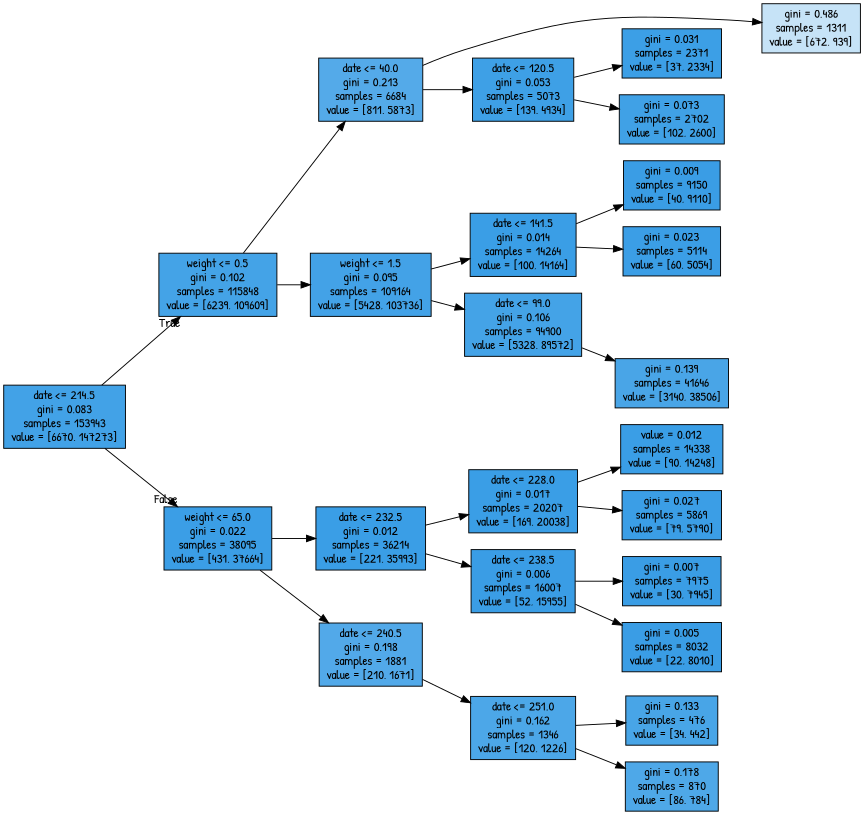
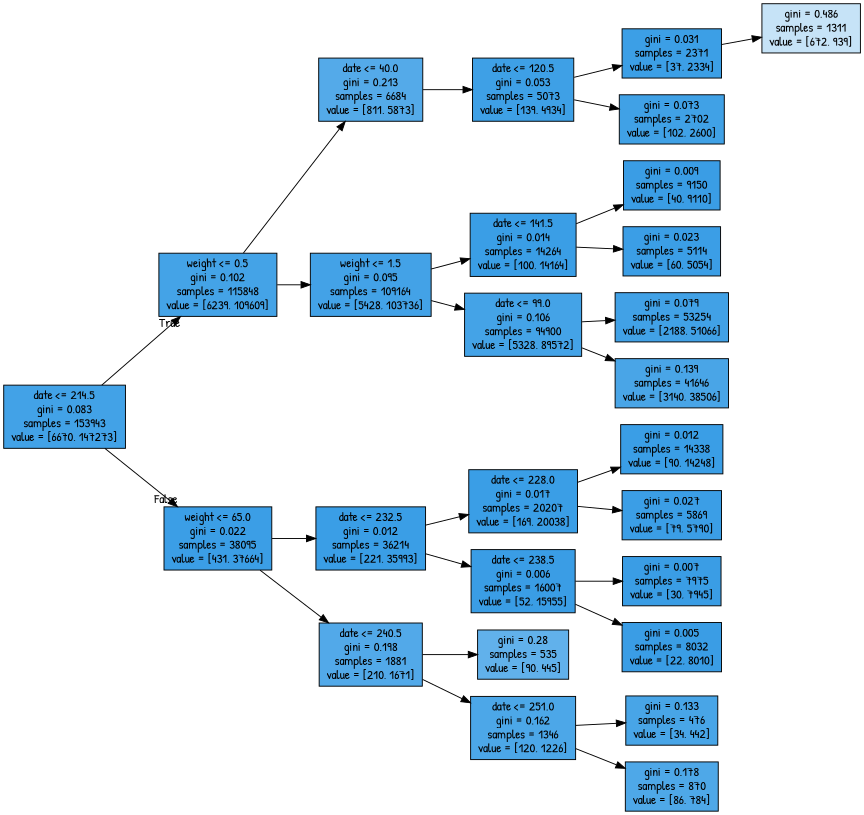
(585, 21) -> (737, 42)
none -> (672, 317)
(672, 449) -> (672, 449)
none -> (523, 655)
